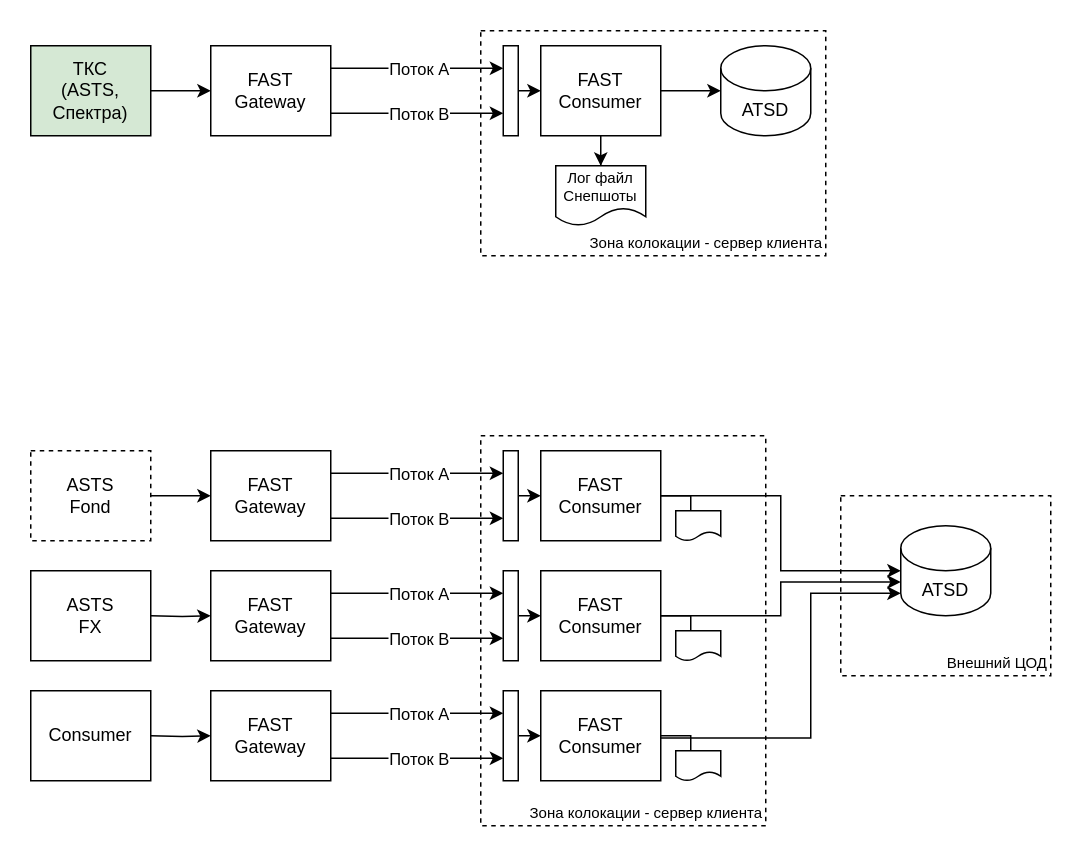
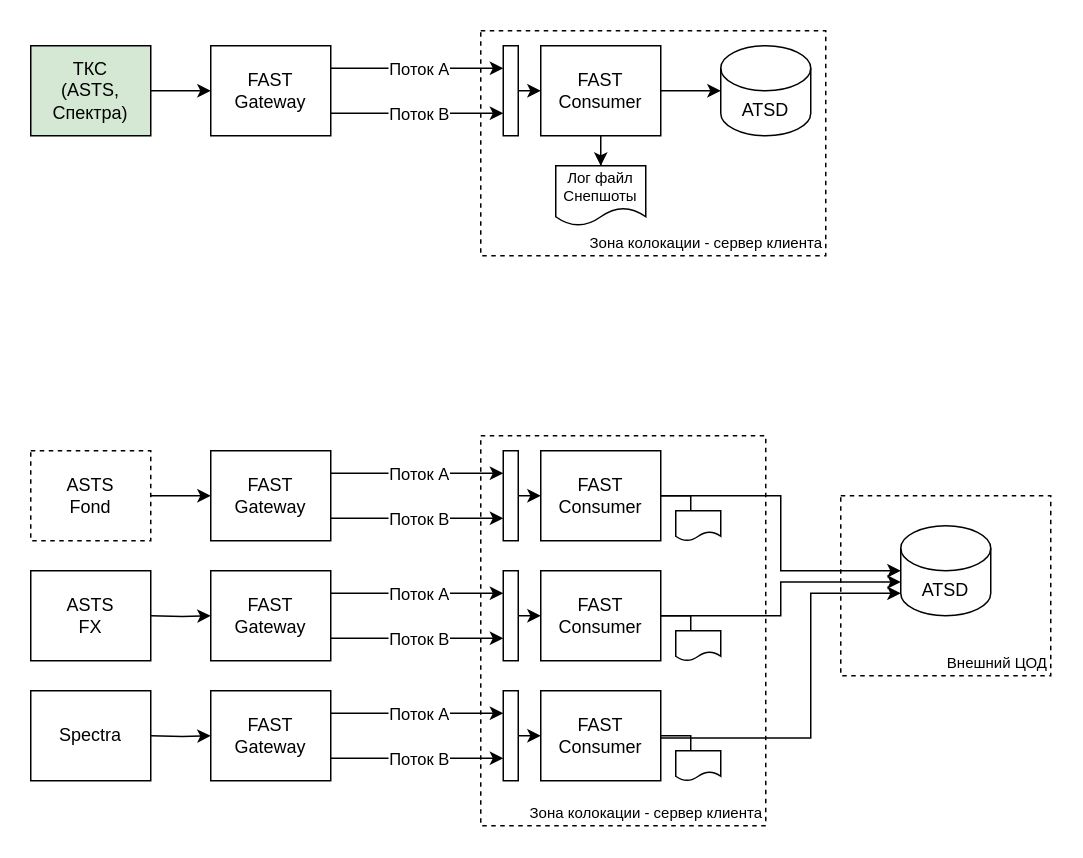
(91, 736) -> (91, 736)
